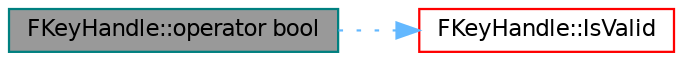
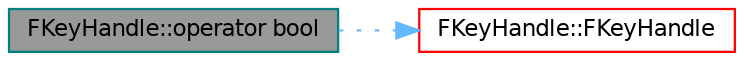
(547, 30) -> (577, 30)
